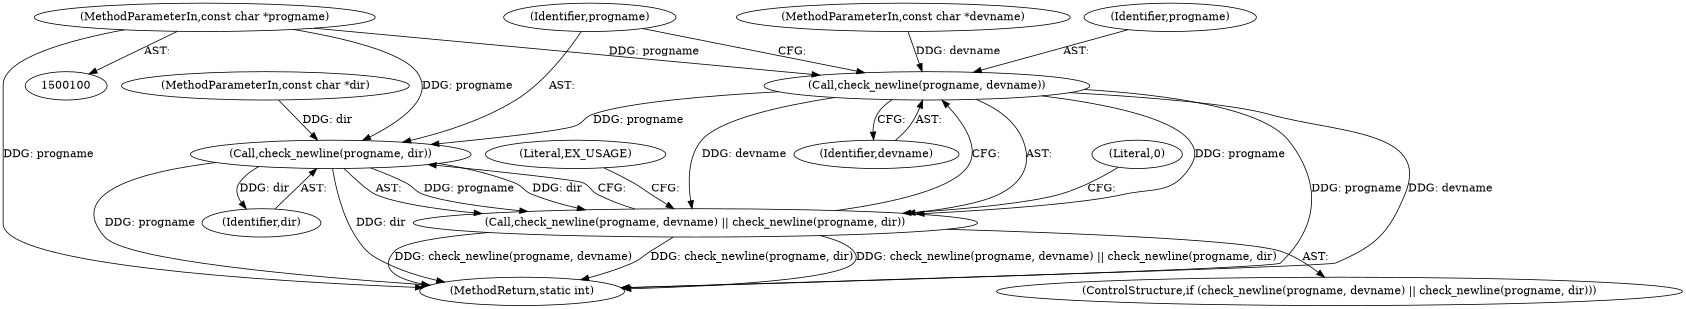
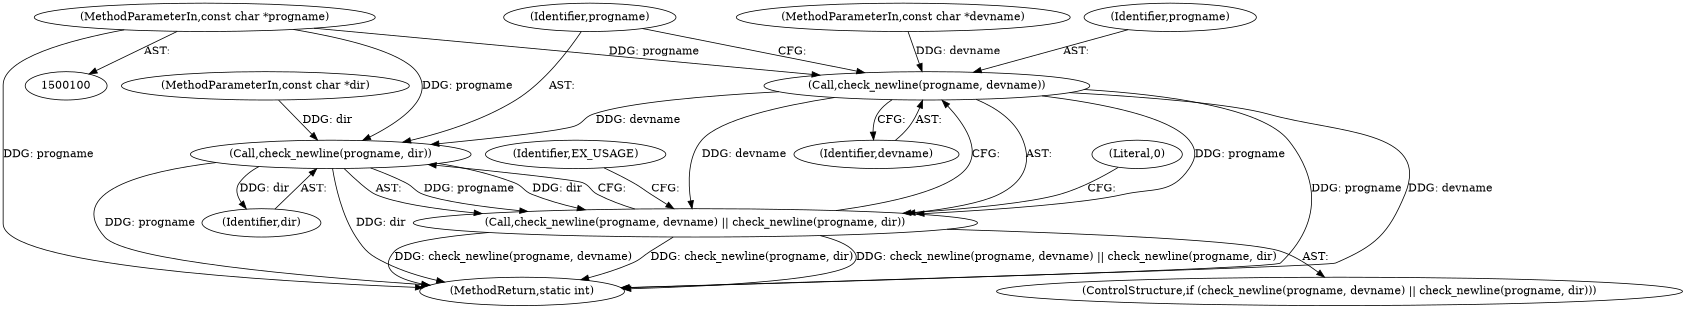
(638, 120) -> (638, 120)
(576, 154) -> (576, 154)
